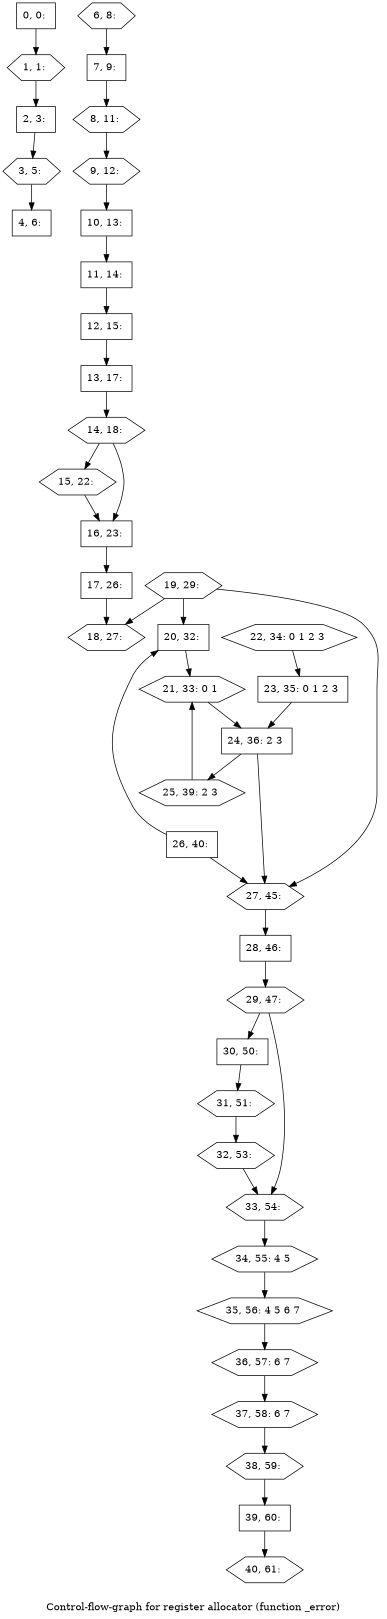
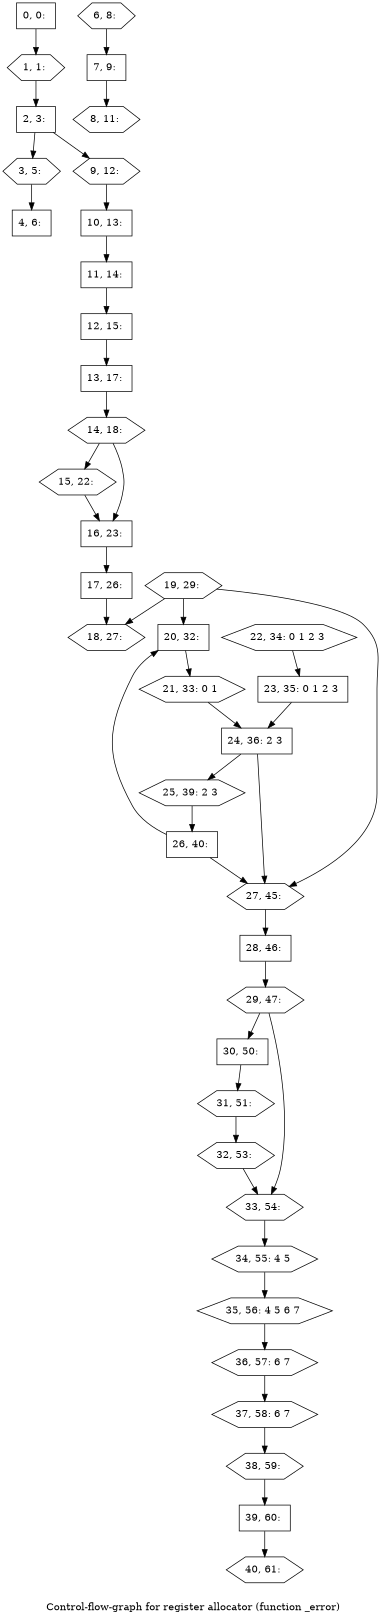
(106, 142) -> (68, 143)
(192, 745) -> (192, 815)
